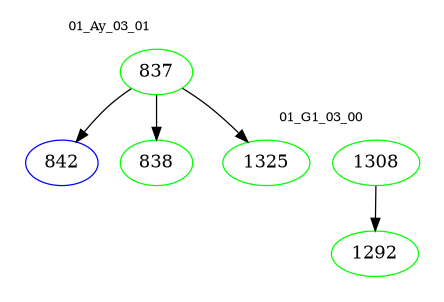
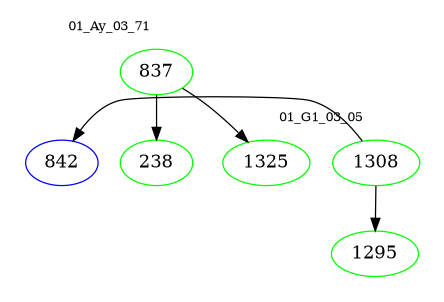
(109, 27) -> (109, 27)
(106, 108) -> (223, 97)
(321, 118) -> (321, 118)
(157, 163) -> (157, 163)
(375, 254) -> (375, 254)
